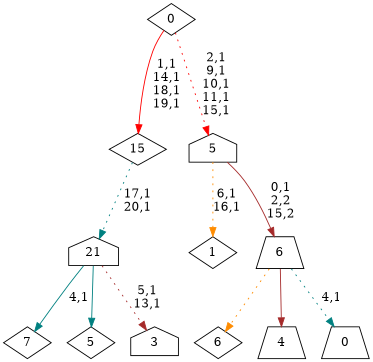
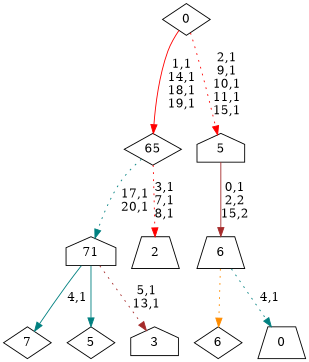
(138, 149) -> (153, 149)
(94, 253) -> (91, 253)
none -> (155, 253)
(213, 253) -> none
(282, 343) -> none
